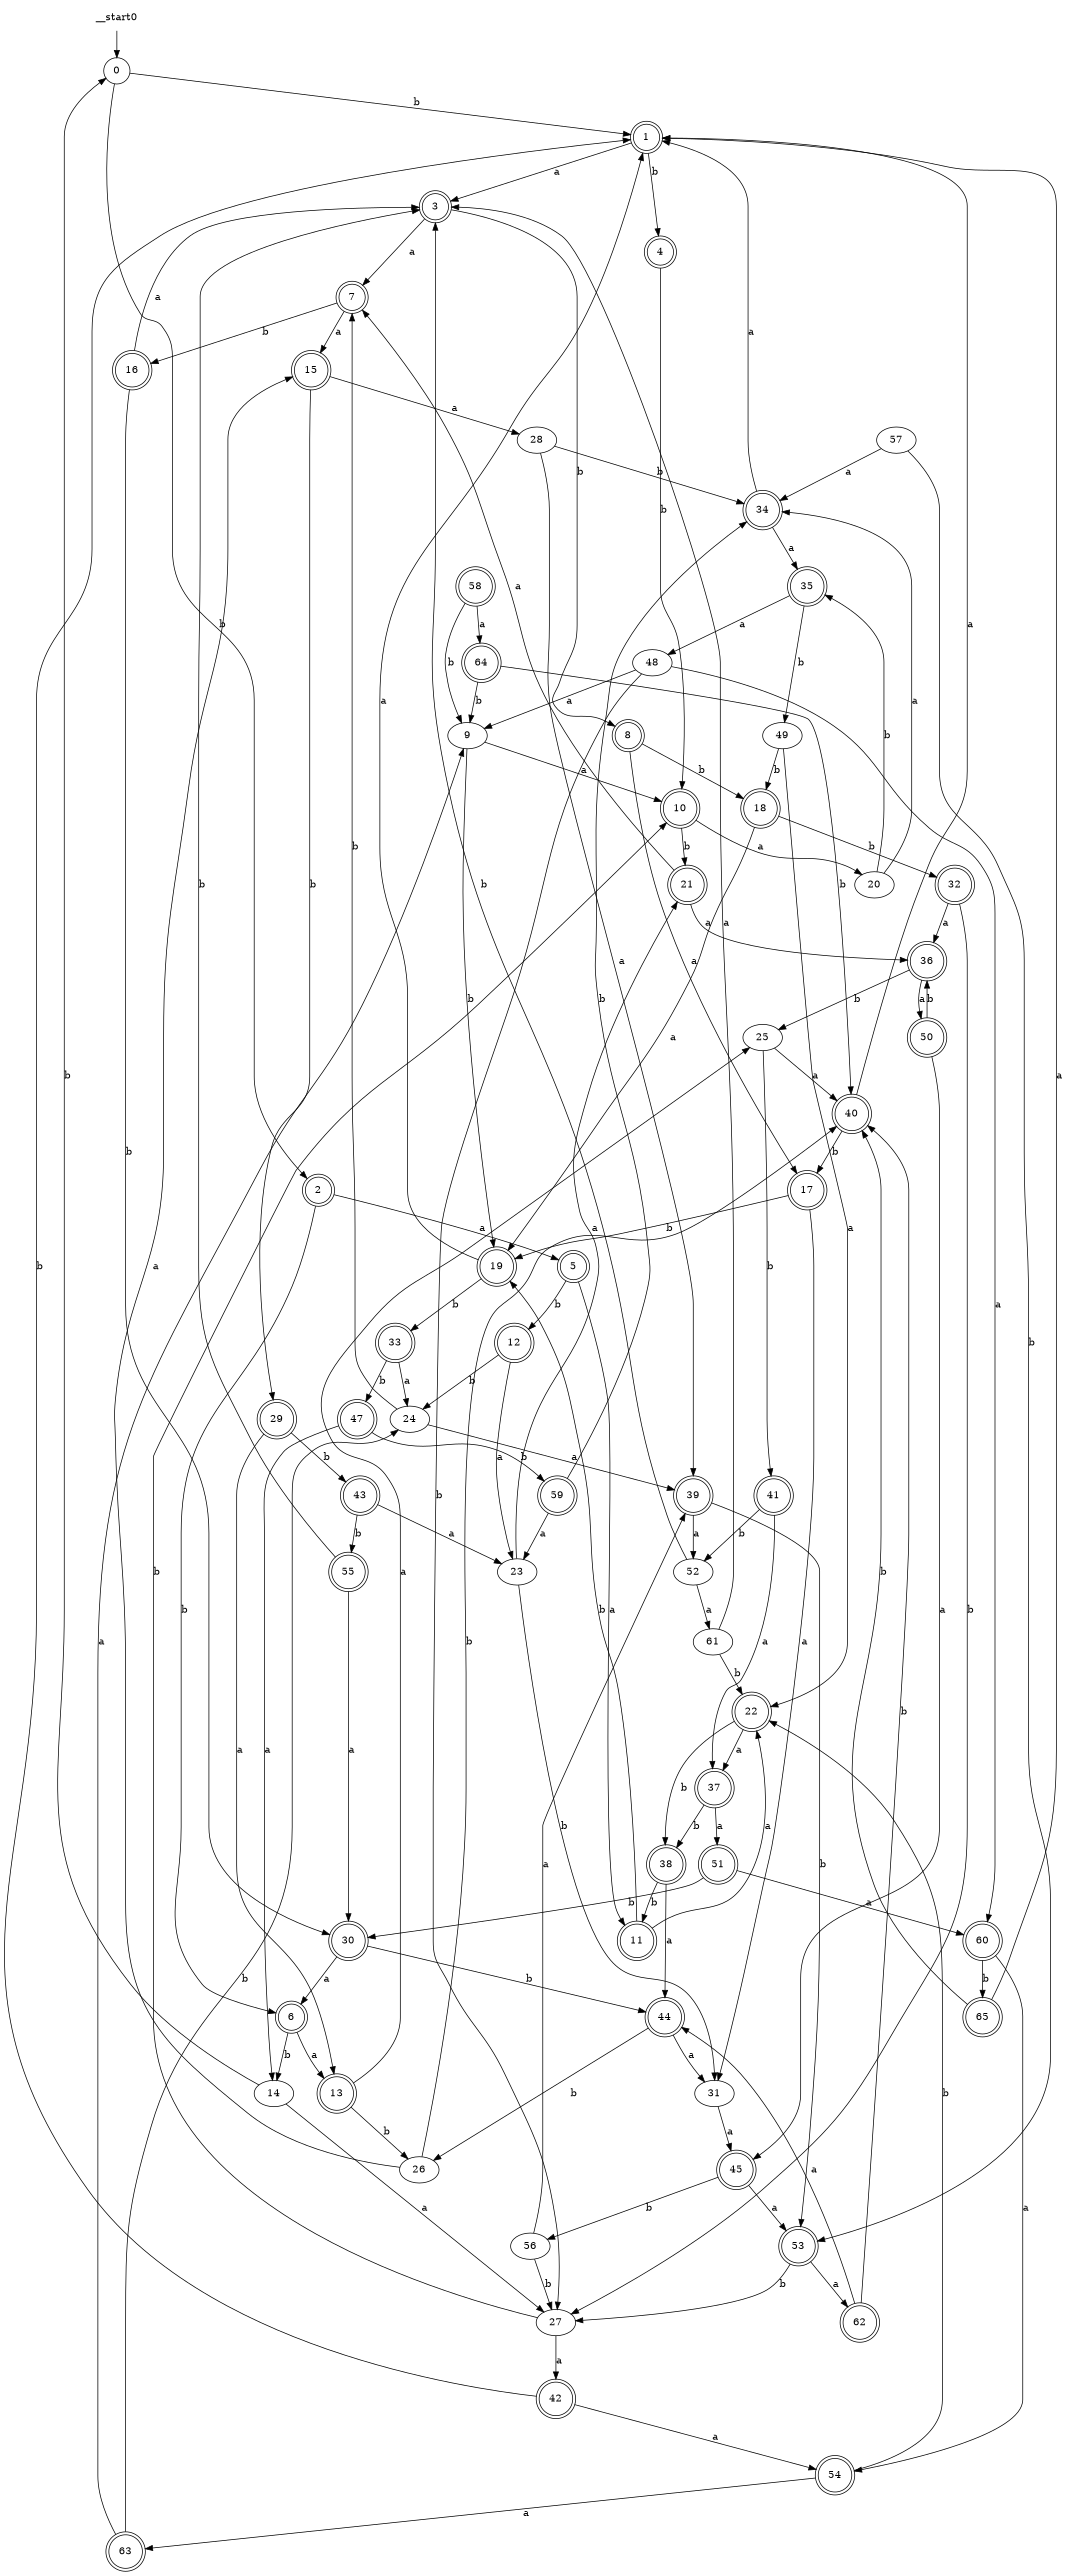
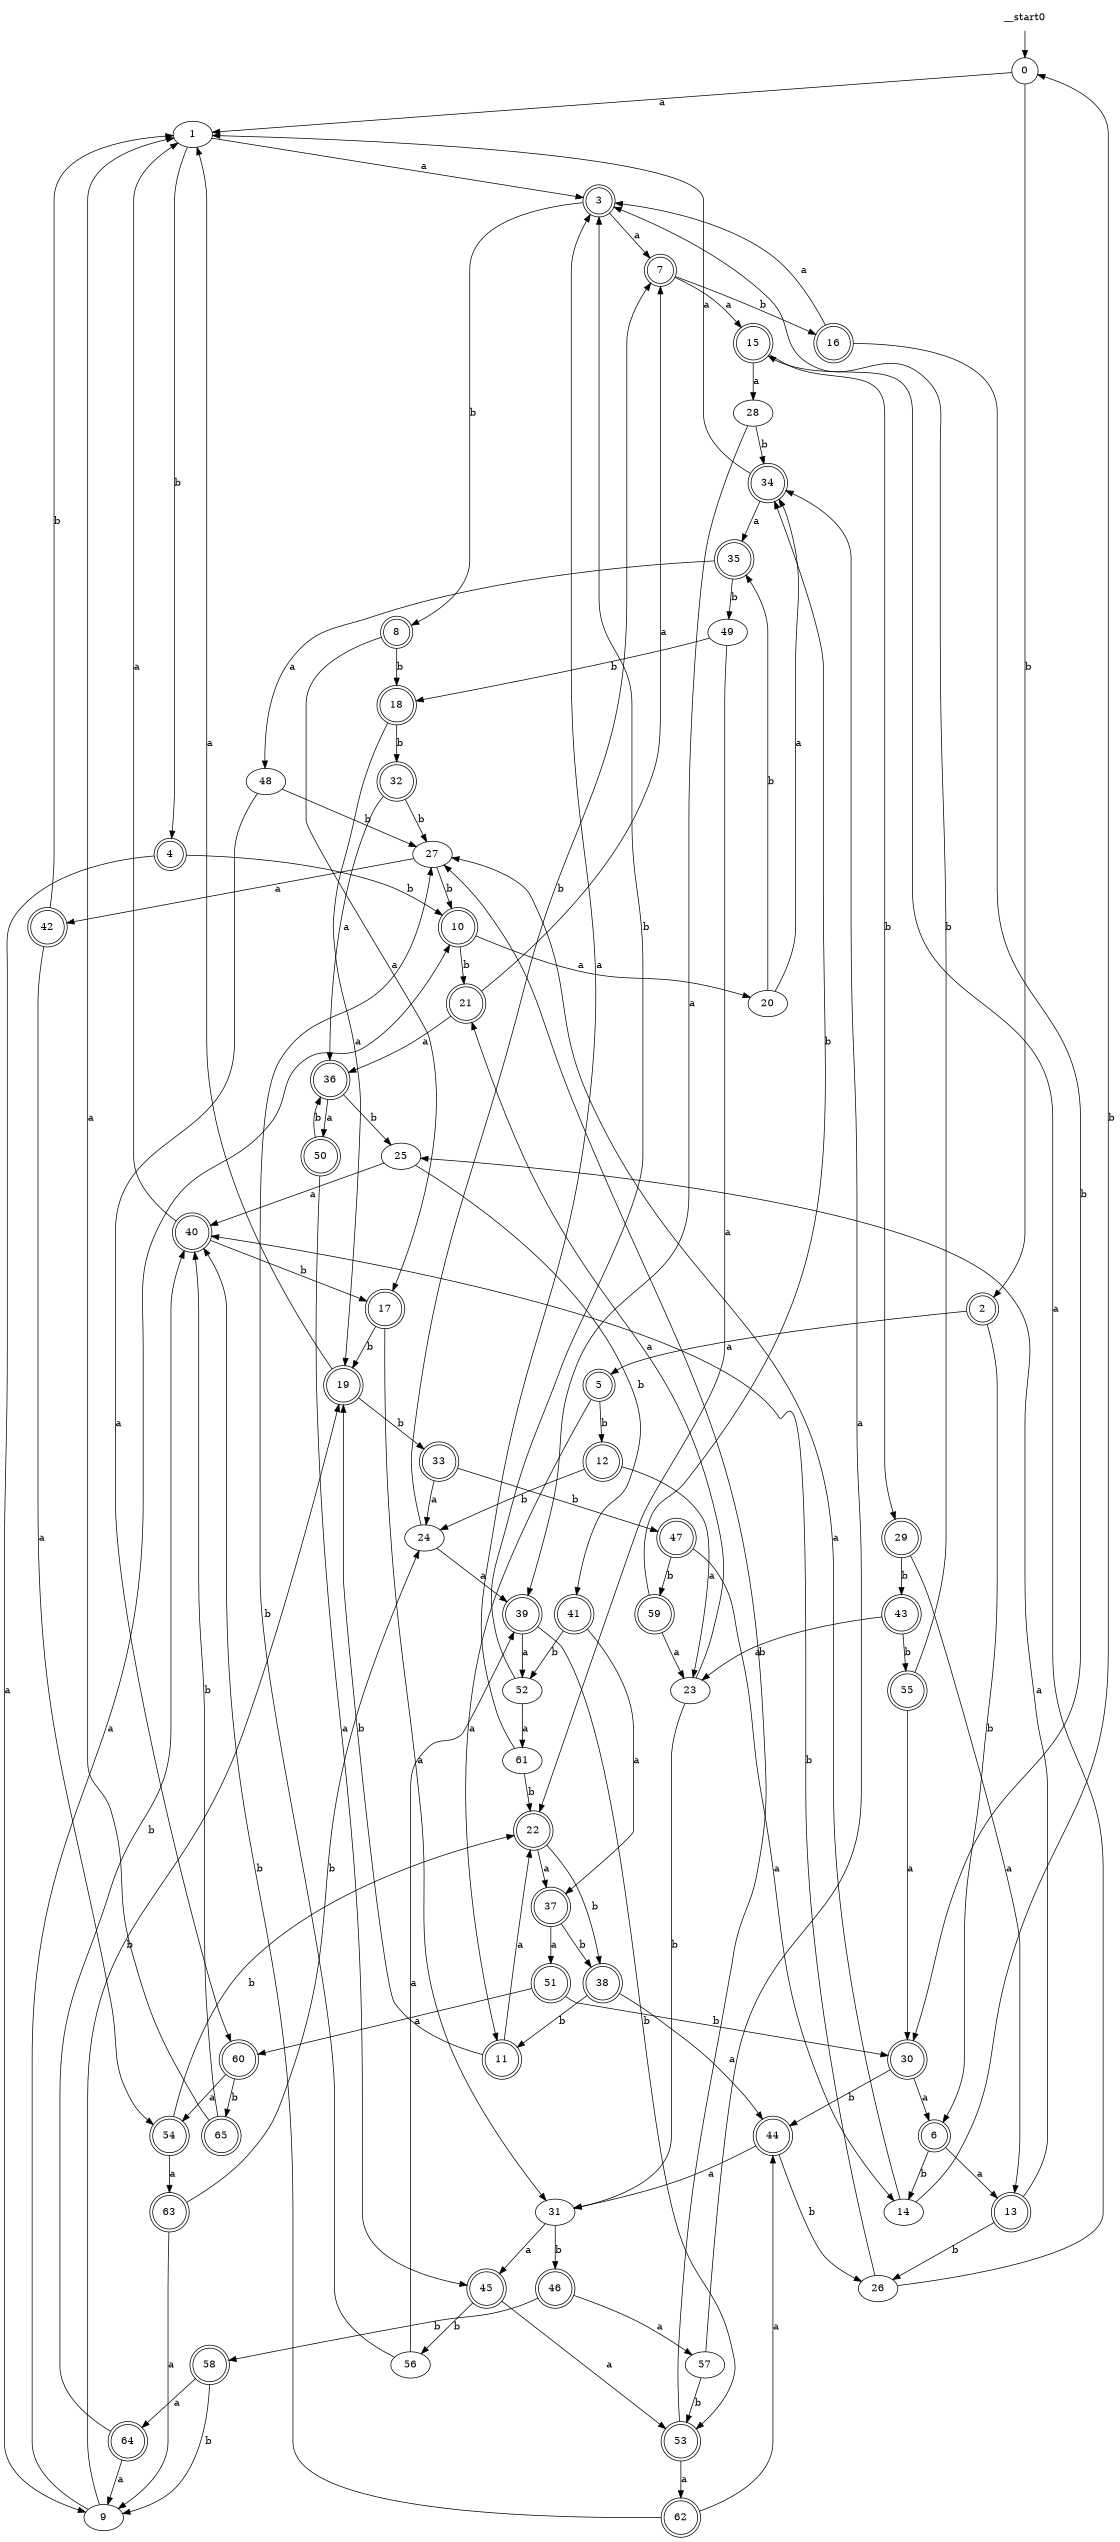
(417, 103) -> (662, 103)
(647, 137) -> (193, 134)
(563, 698) -> (4, 1654)
(479, 701) -> (121, 2479)
none -> (555, 2289)
